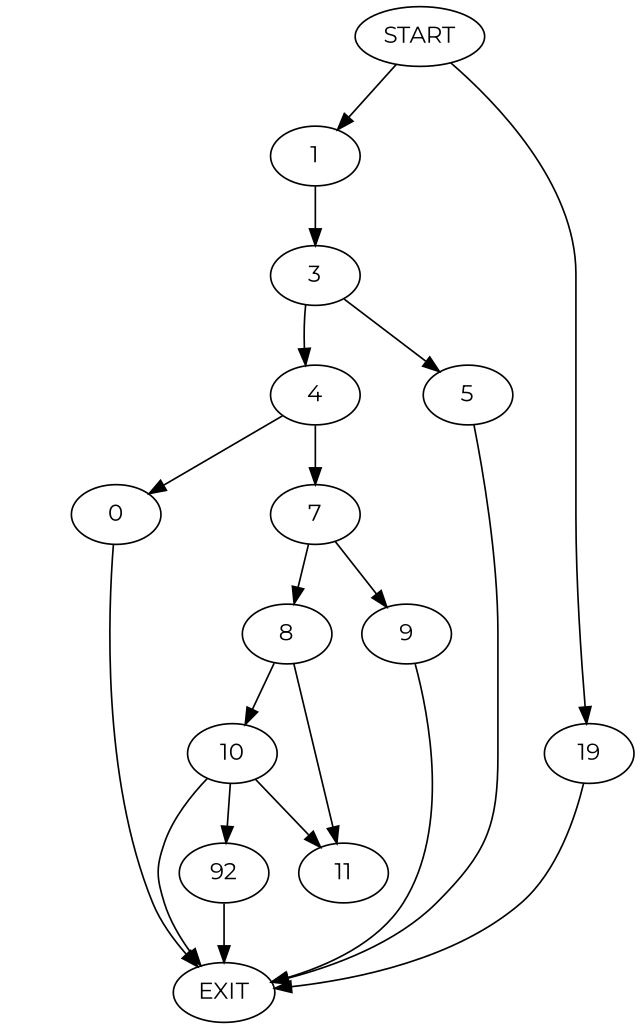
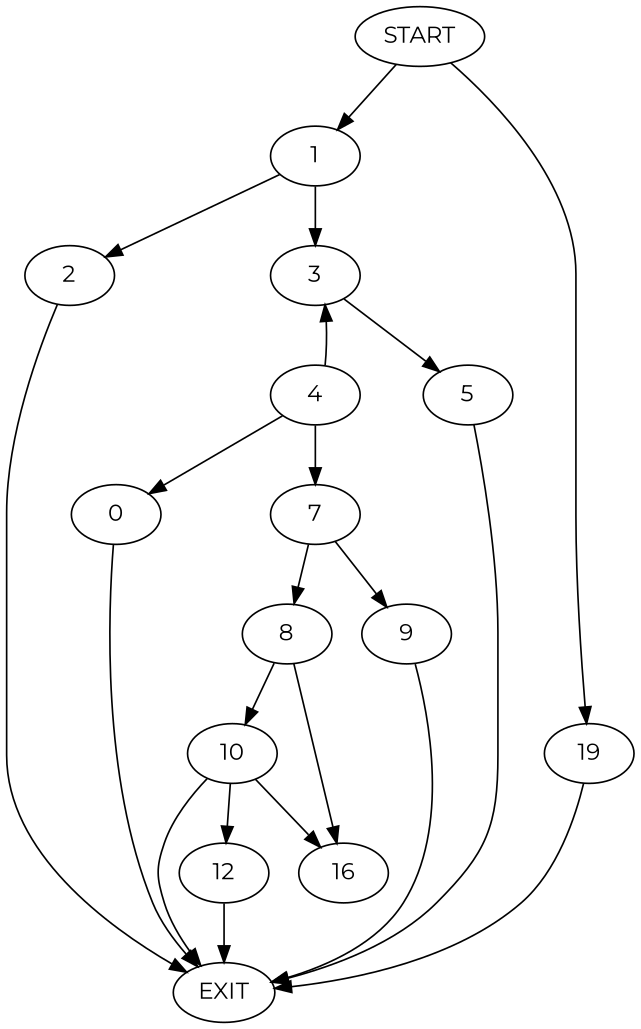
none -> (70, 276)
(304, 327) -> (326, 343)
(224, 873) -> (224, 873)
(344, 873) -> (344, 873)
